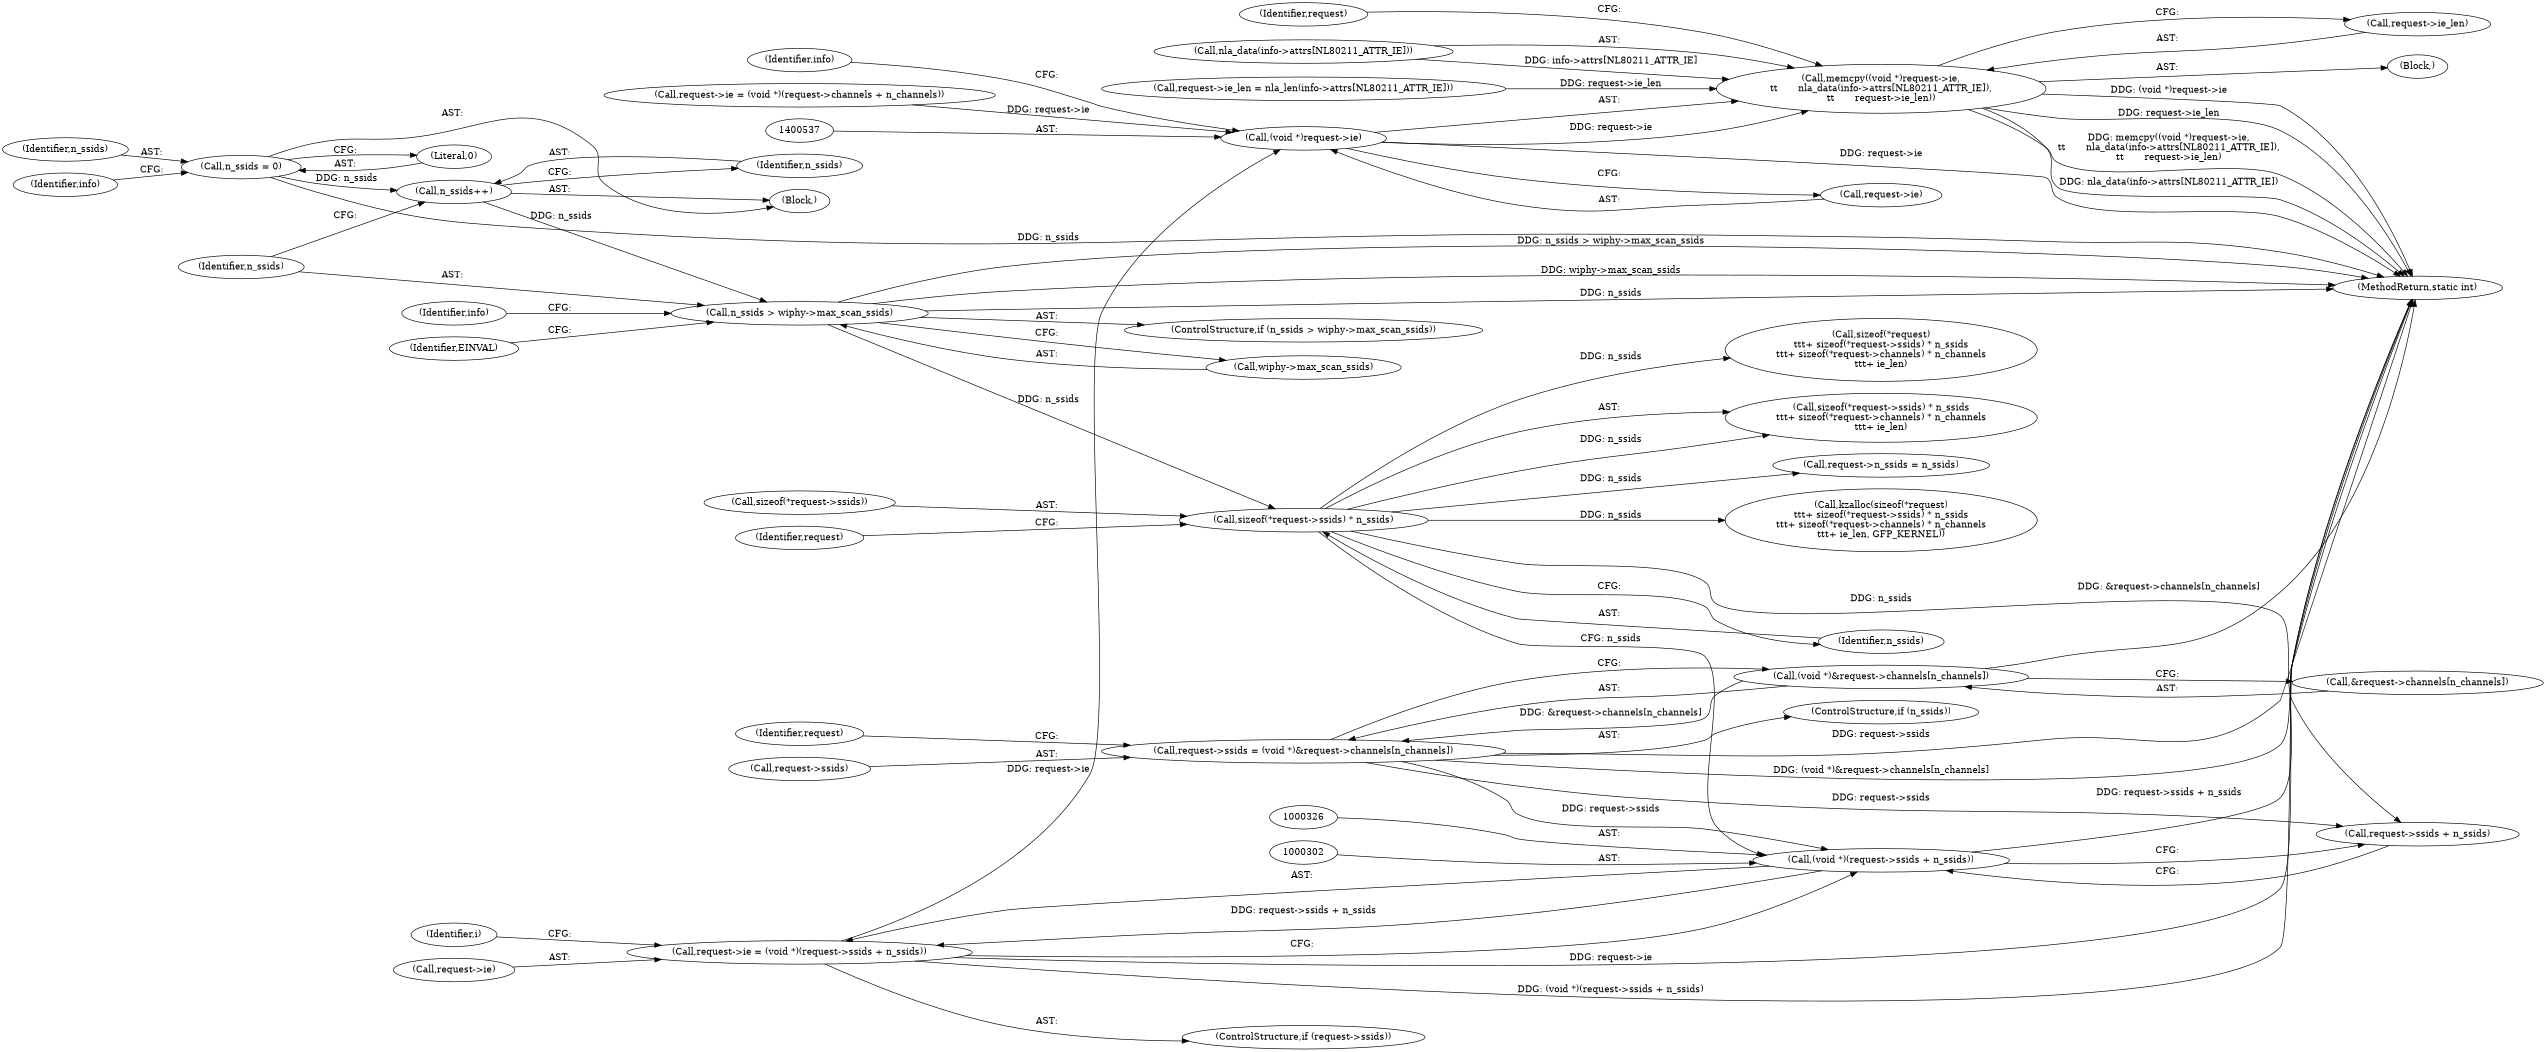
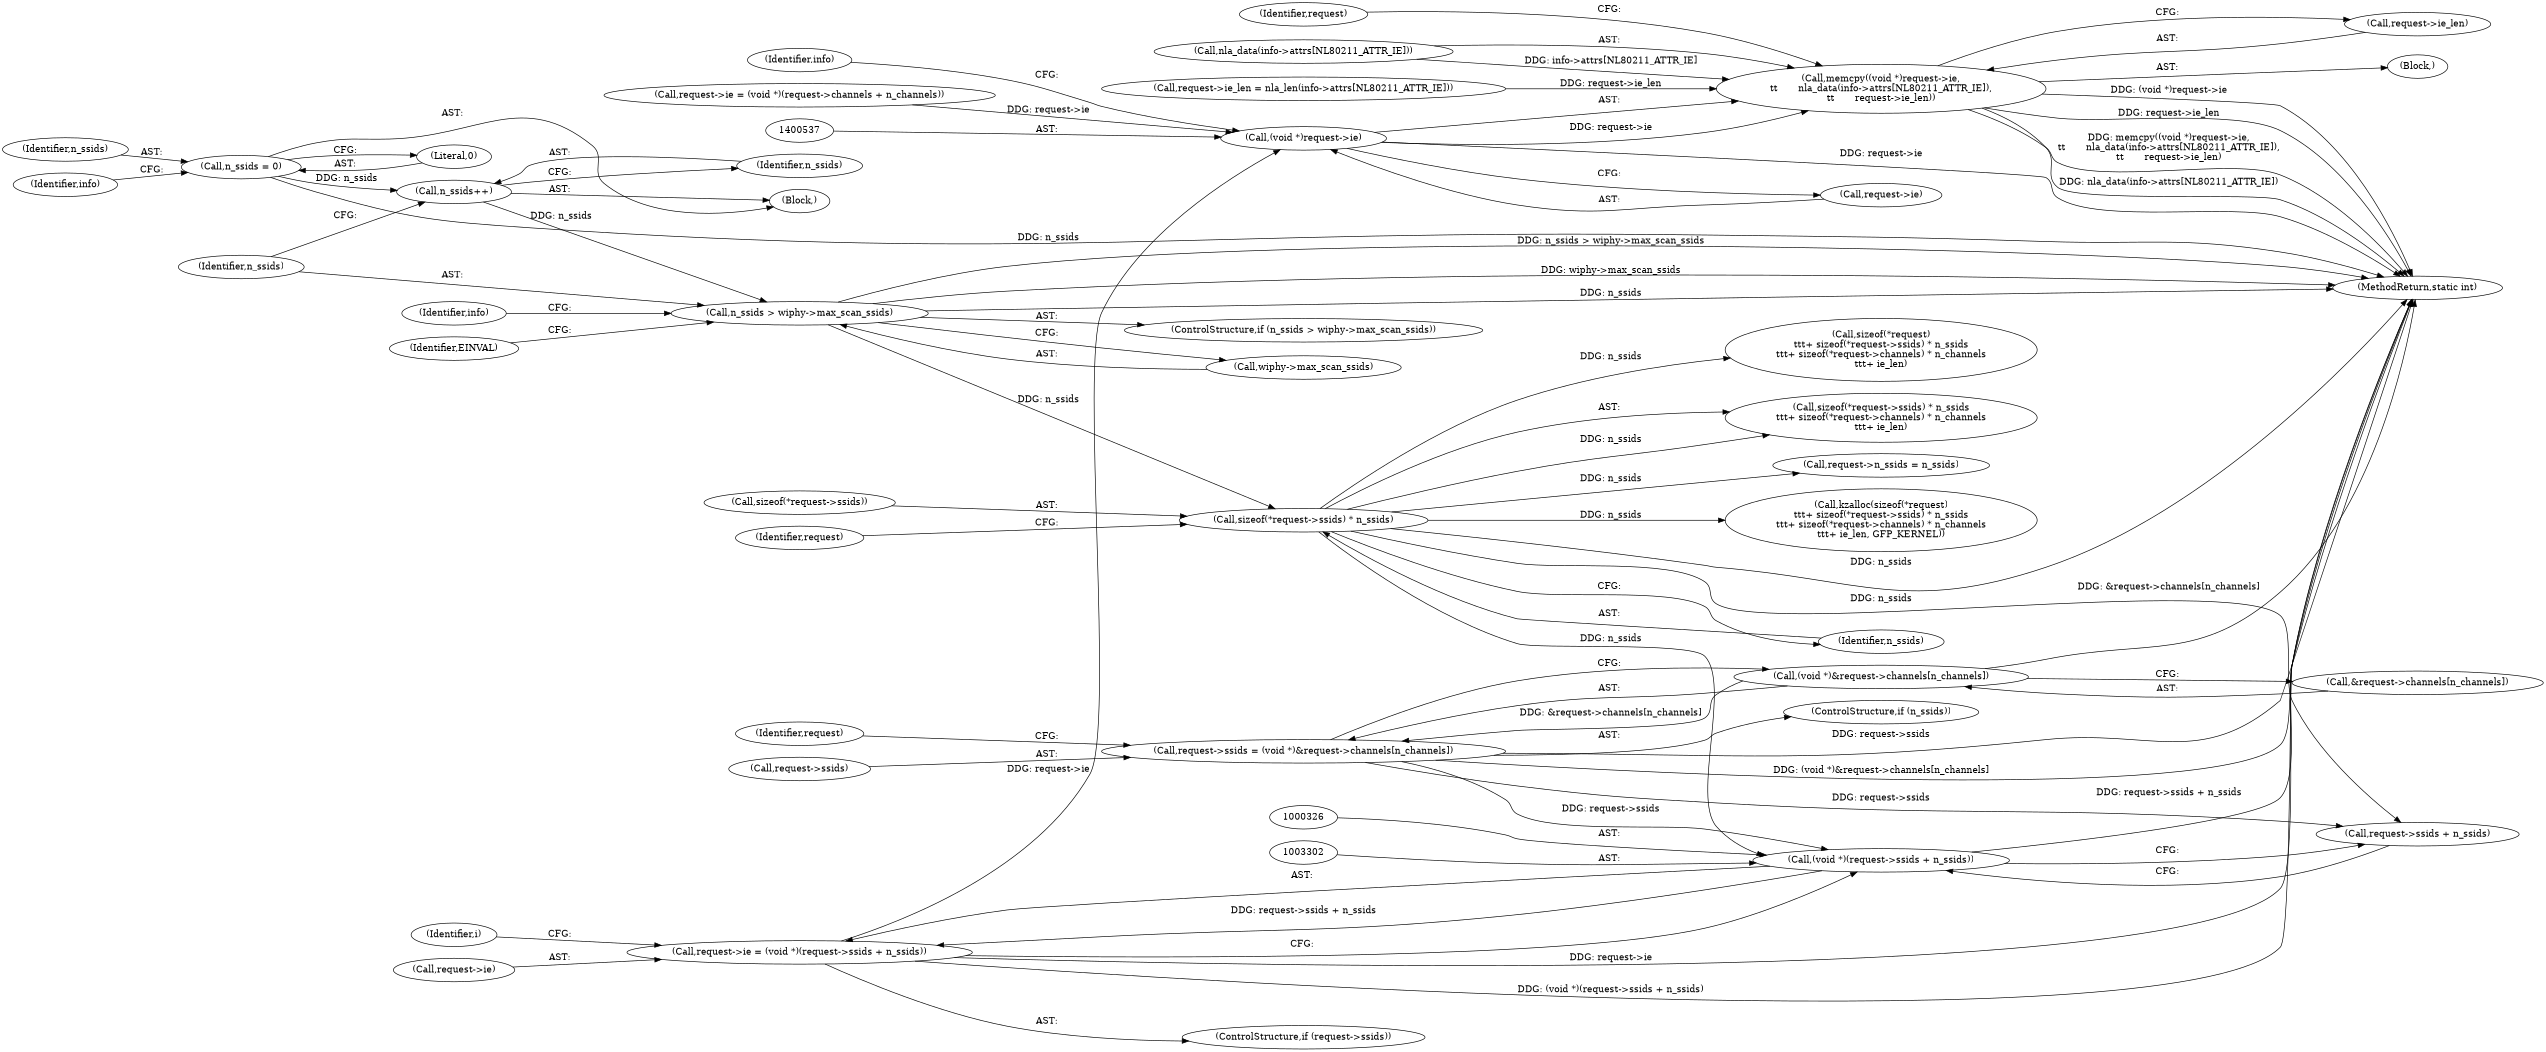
none -> (1941, 589)
(1611, 639) -> (1611, 639)
(1304, 853) -> (1304, 853)
